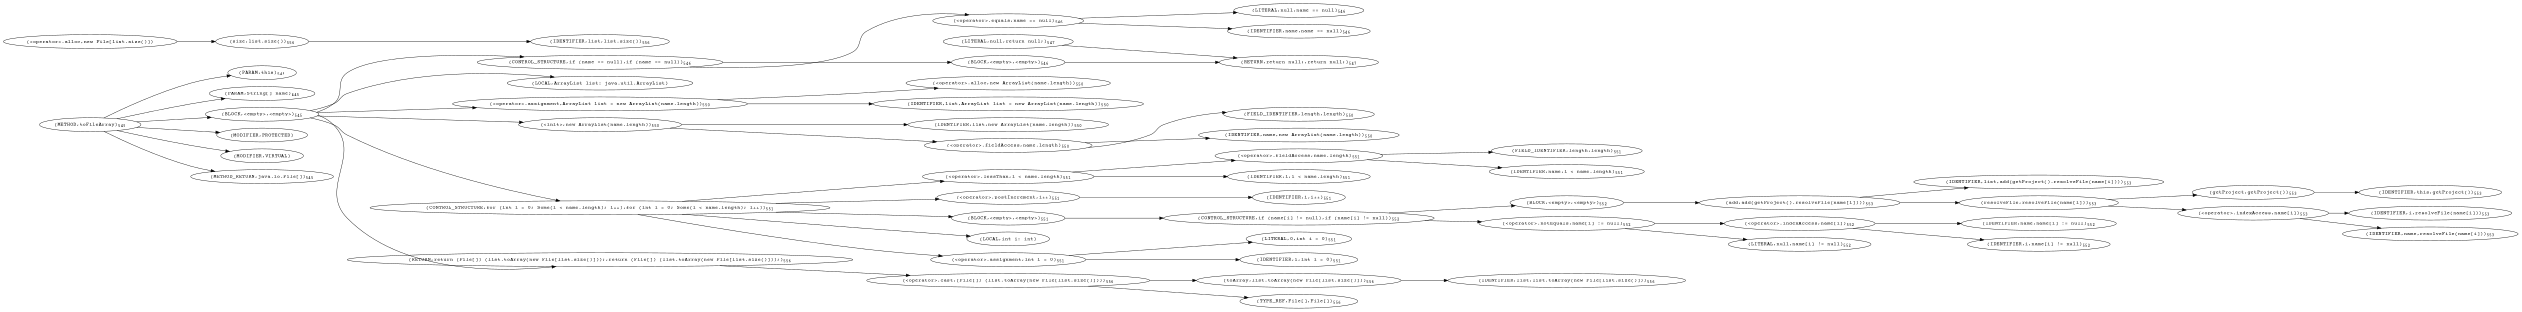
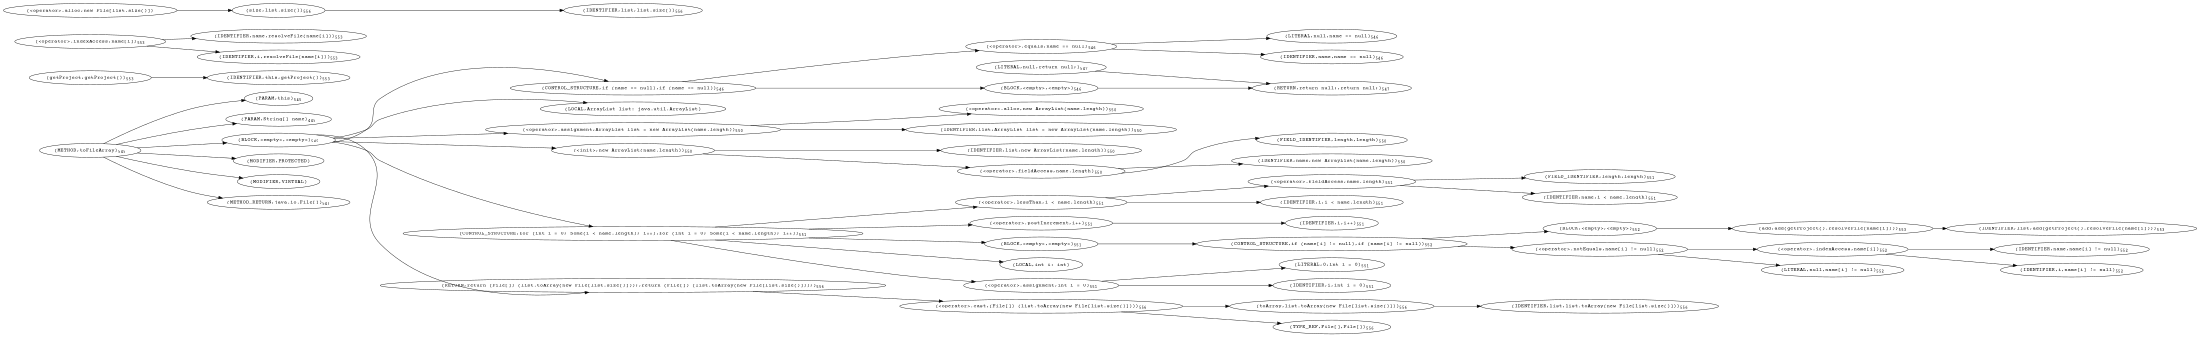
(2039, 203) -> none
